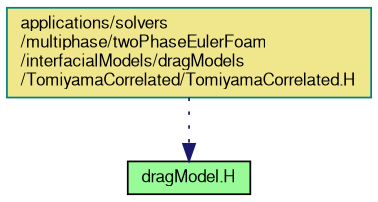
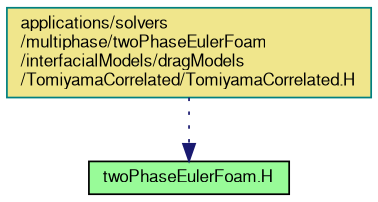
(189, 178) -> (189, 178)
